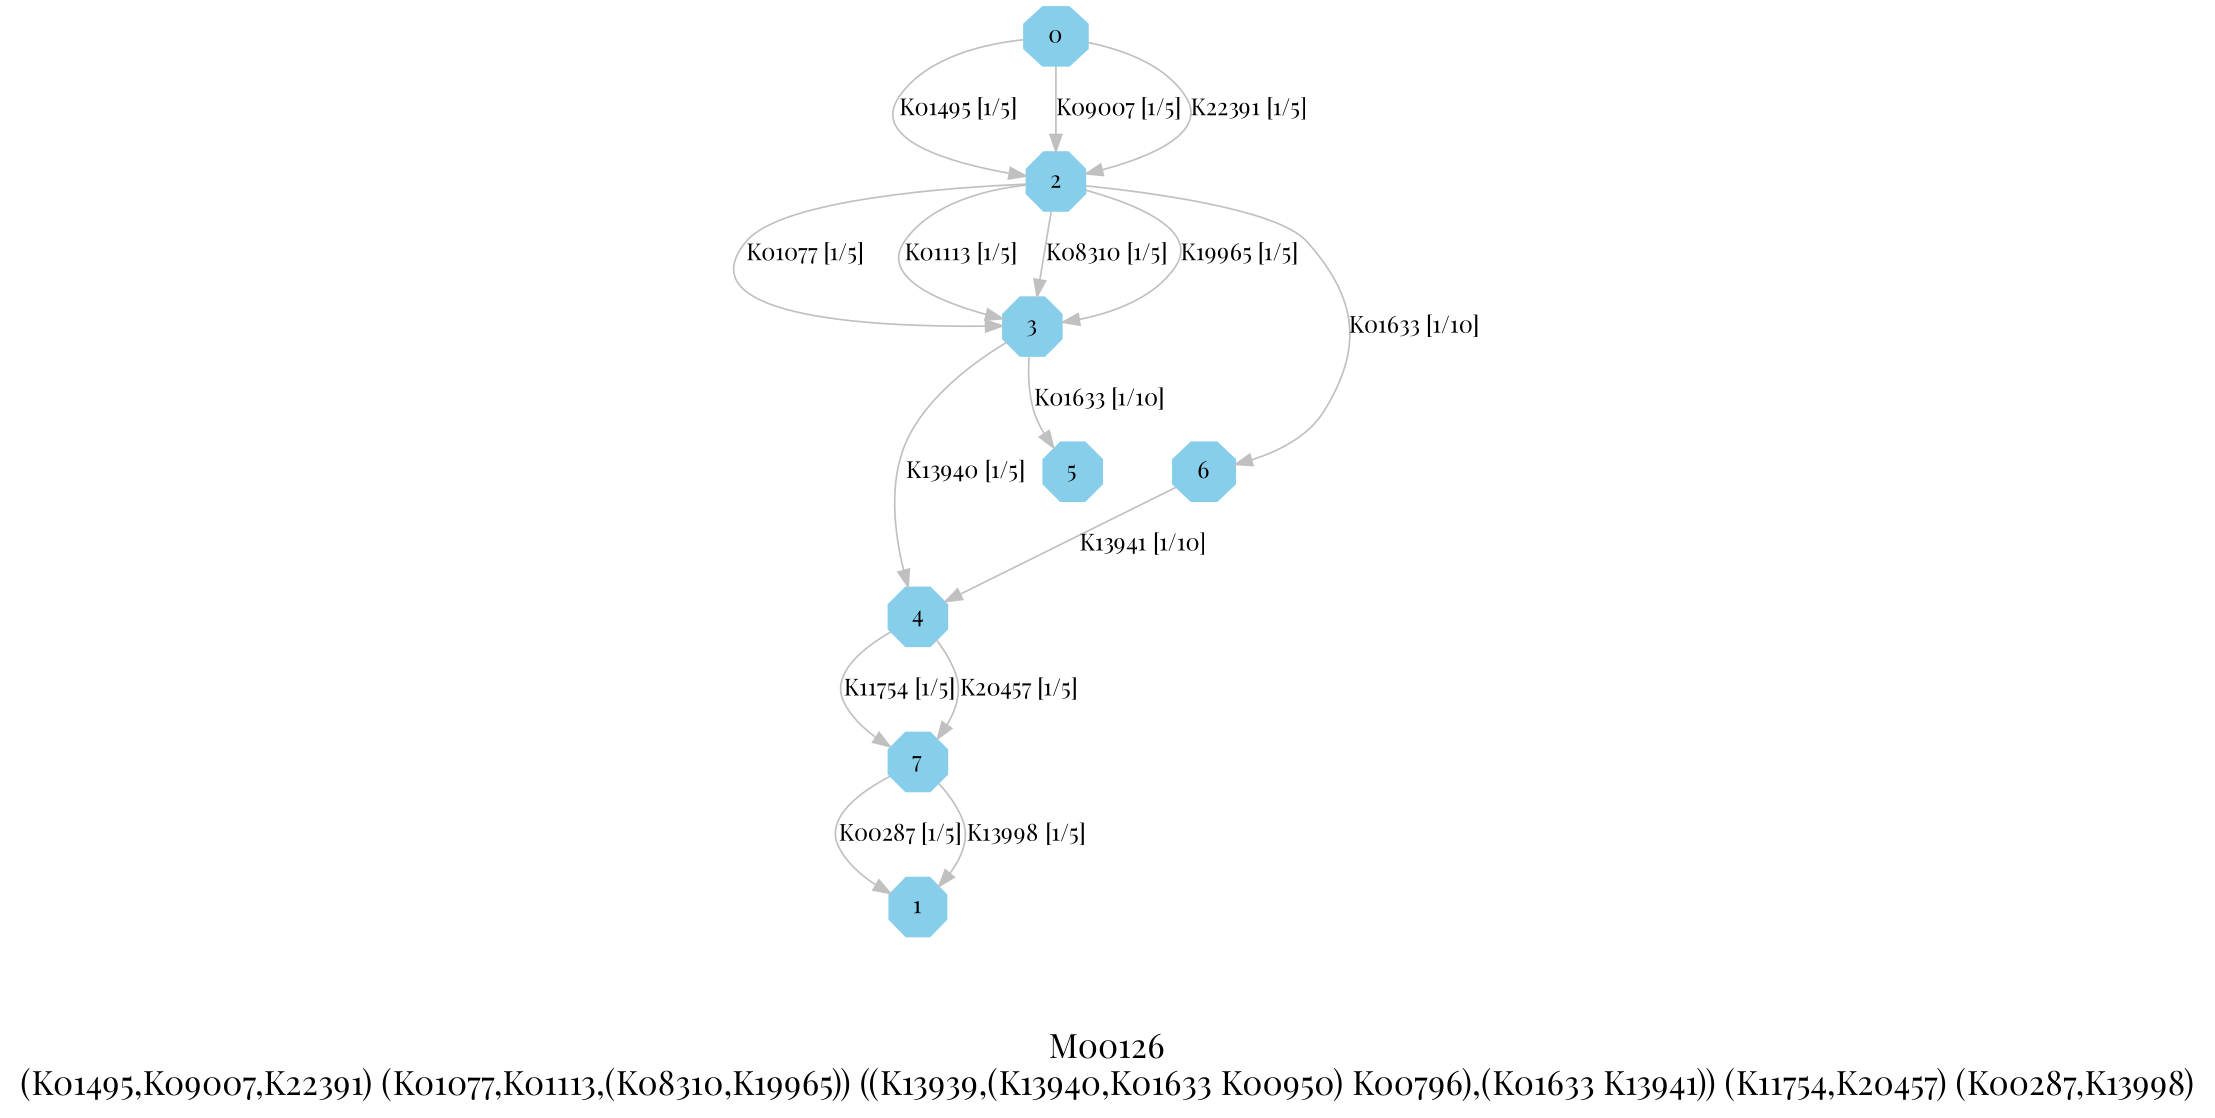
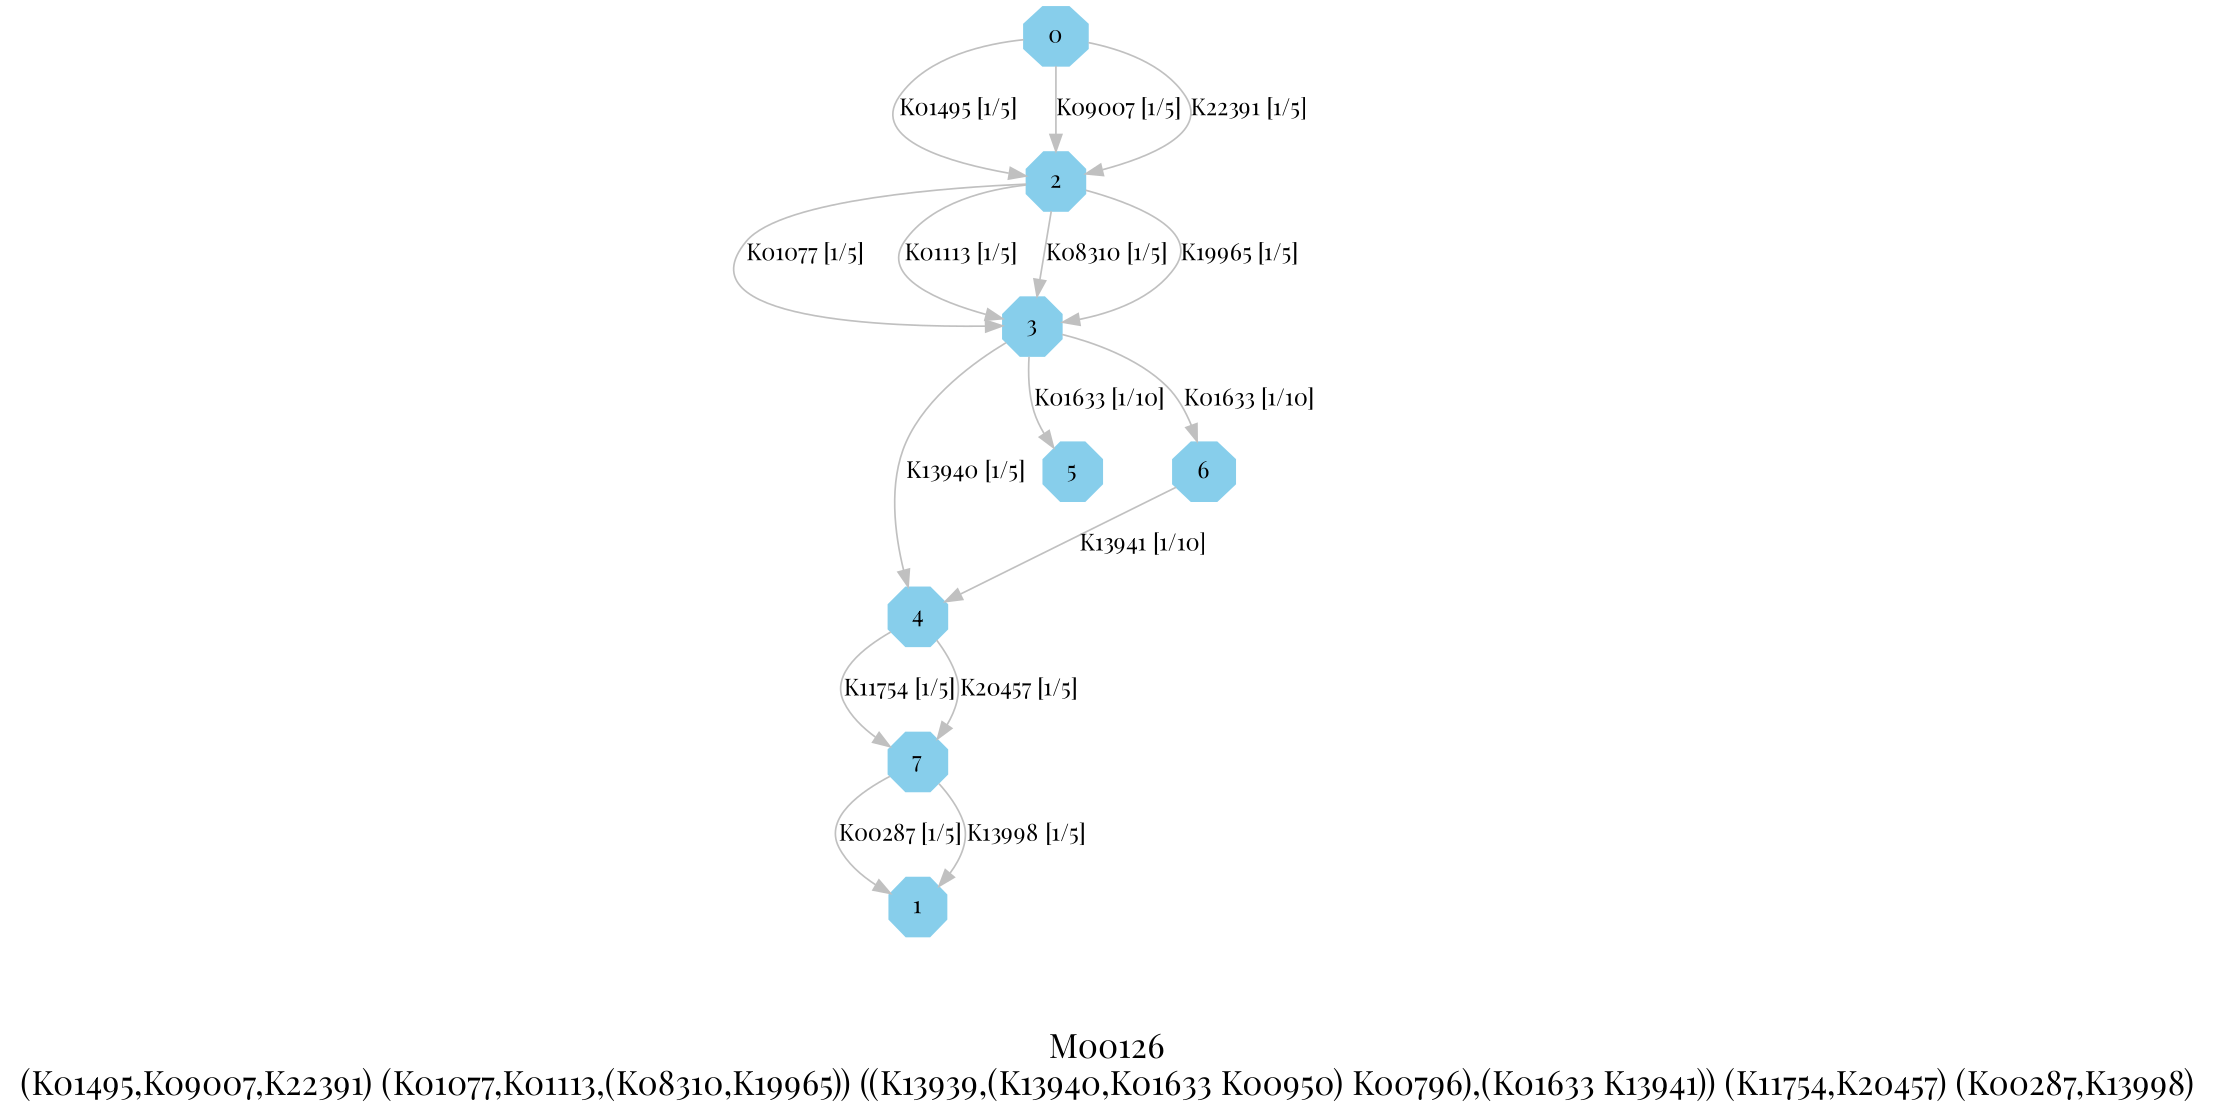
(1321, 259) -> (1138, 365)
